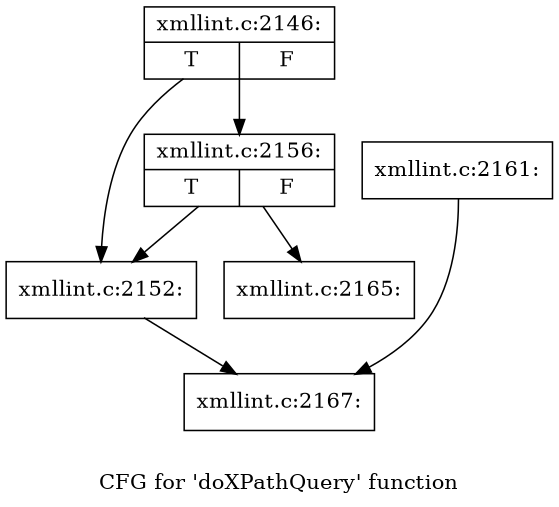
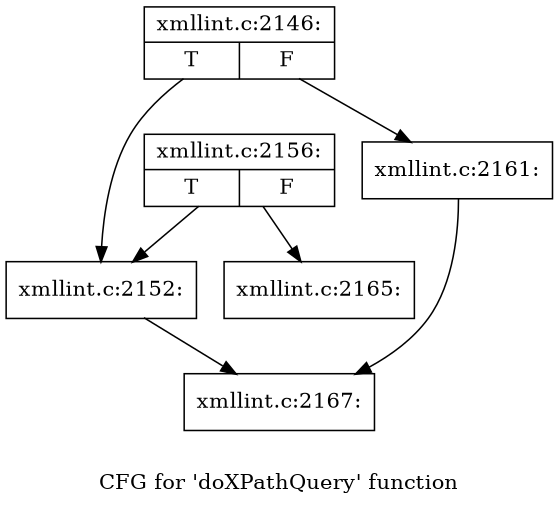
(239, 99) -> (348, 107)
